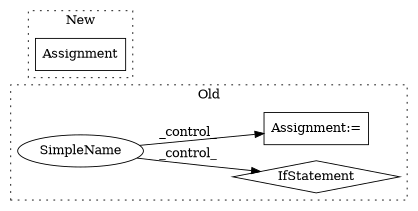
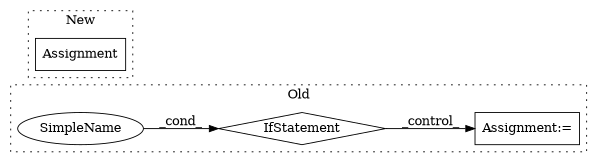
(197, 140) -> (426, 129)
(188, 154) -> (181, 122)
